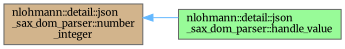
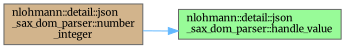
(166, 18) -> (156, 31)
